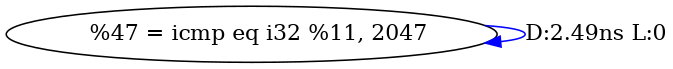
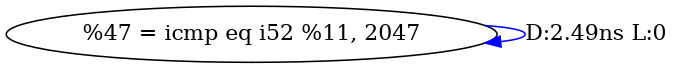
(252, 34) -> (252, 34)
